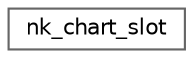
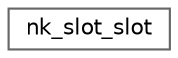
(97, 29) -> (89, 29)
